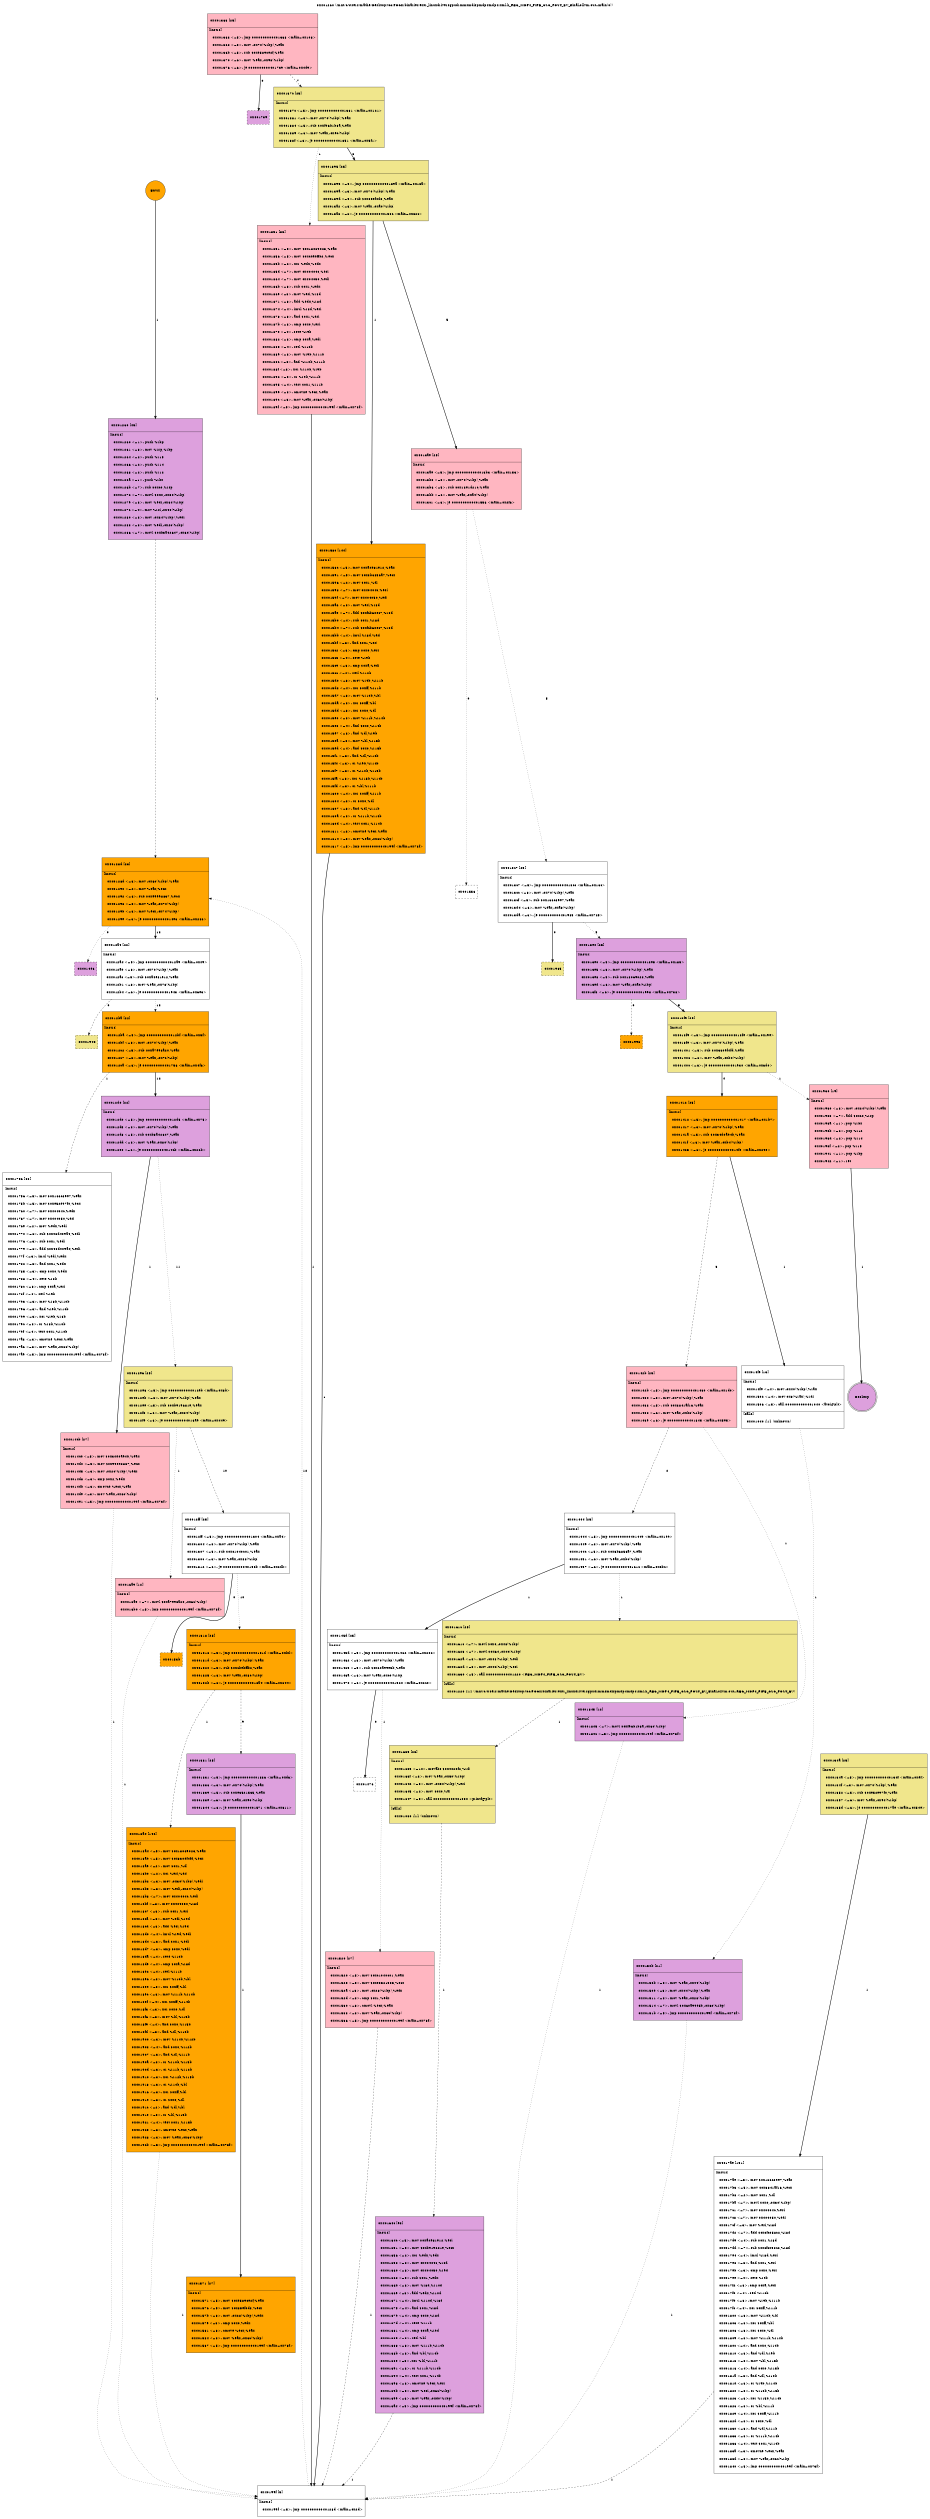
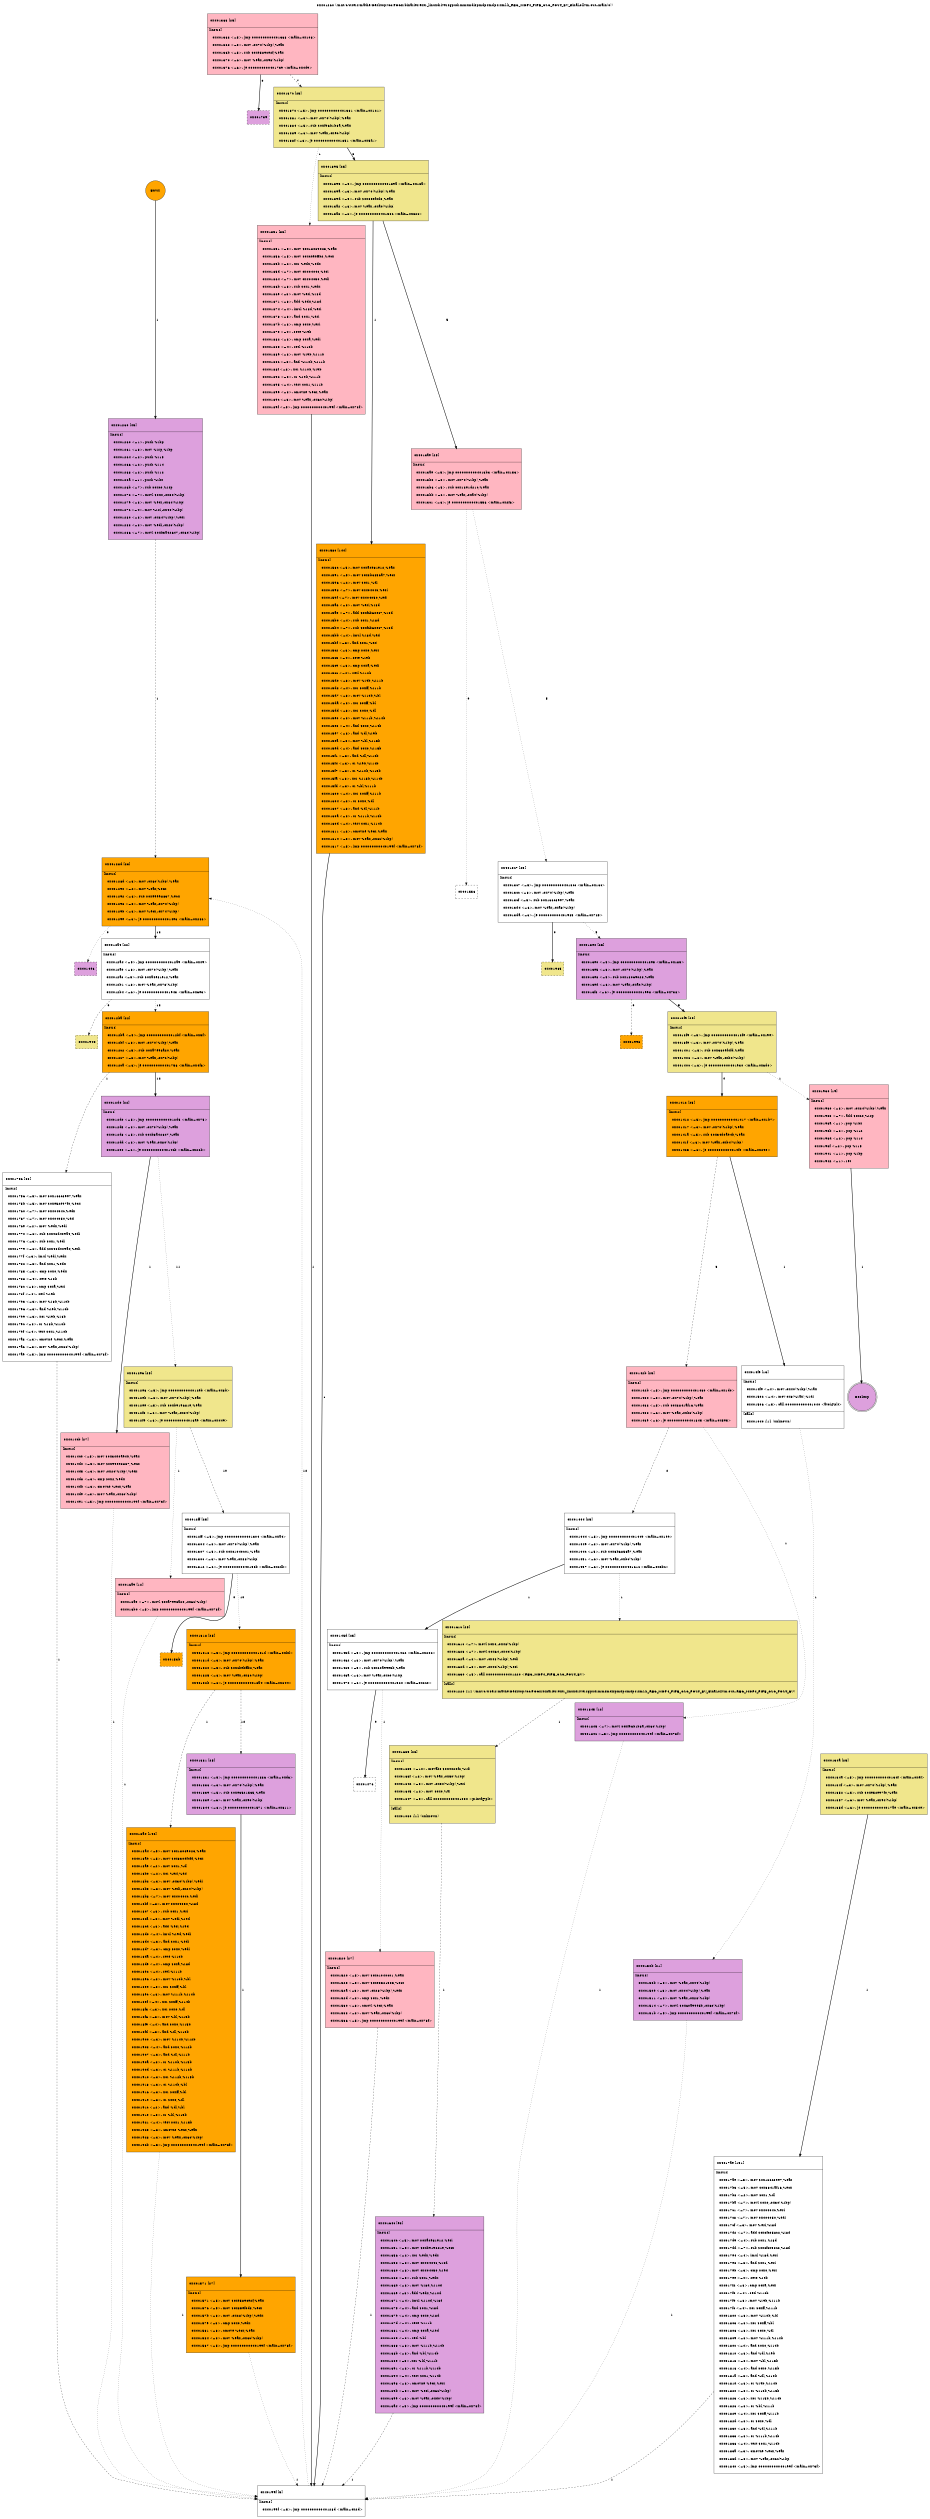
(243, 1722) -> (243, 1722)
none -> (57, 1999)
none -> (268, 2420)
